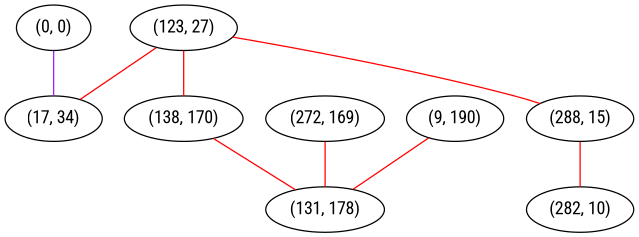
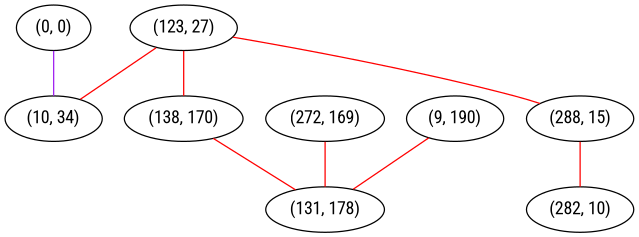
(54, 119) -> (54, 119)
